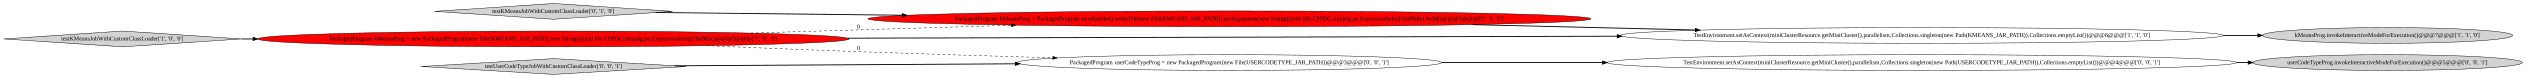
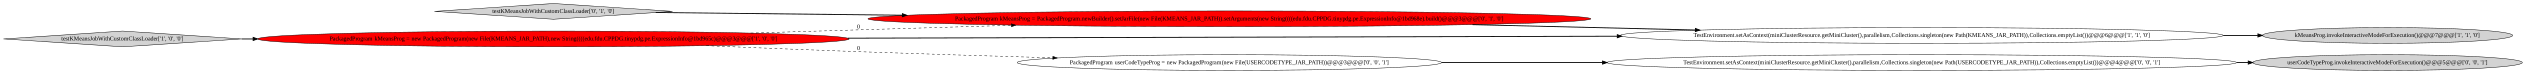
(553, 66) -> none
